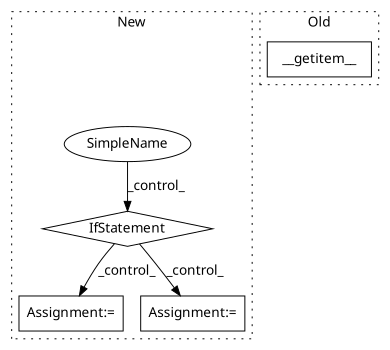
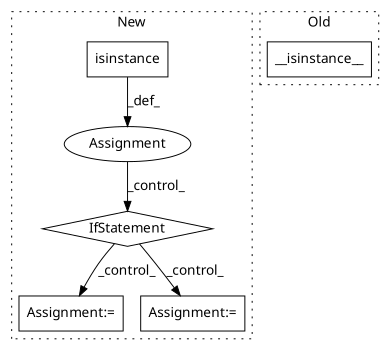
none -> (128, 59)
(319, 59) -> (319, 59)
(128, 144) -> (128, 144)
